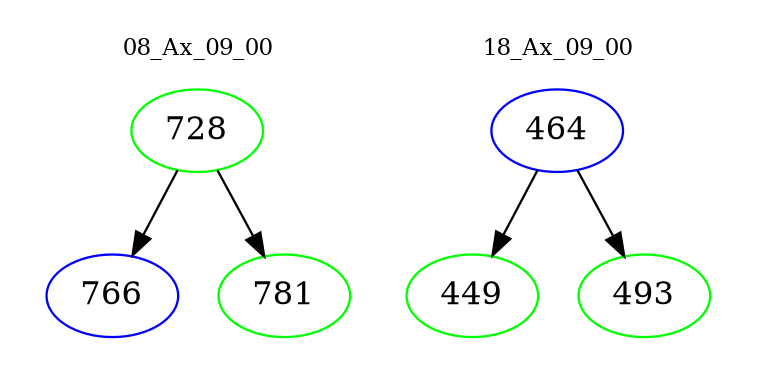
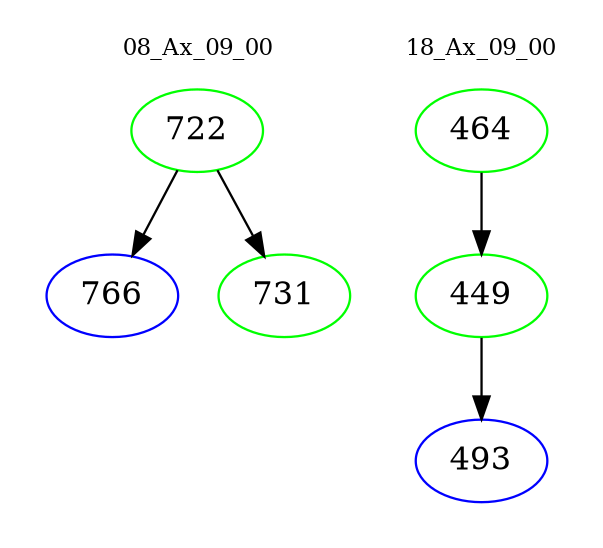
(197, 131) -> (197, 131)
(557, 131) -> (482, 131)
(595, 203) -> (482, 367)
(284, 296) -> (284, 296)
(644, 296) -> (482, 461)
